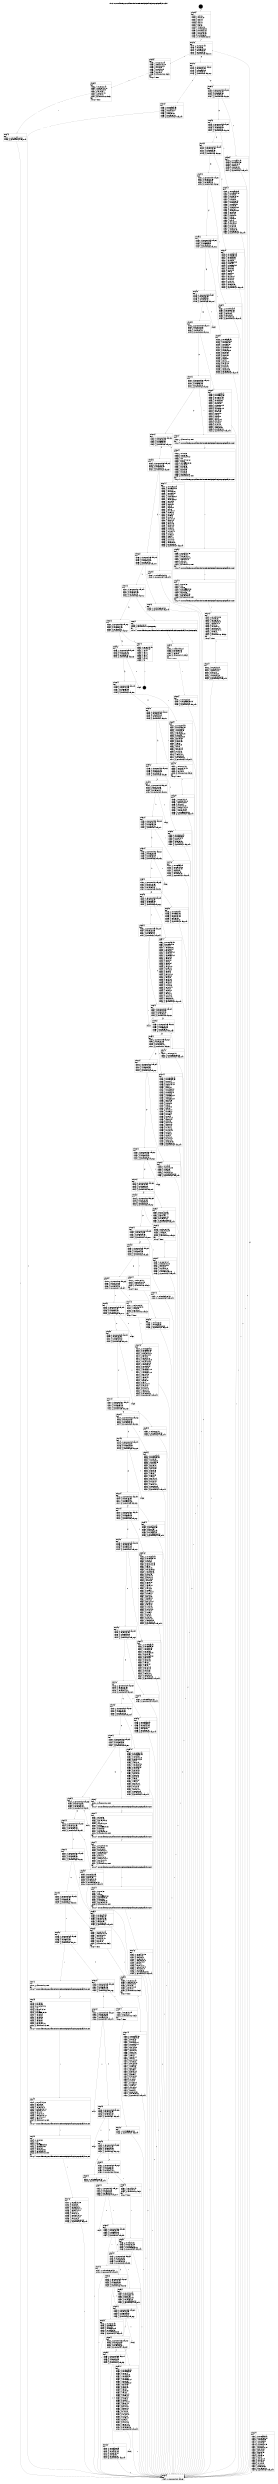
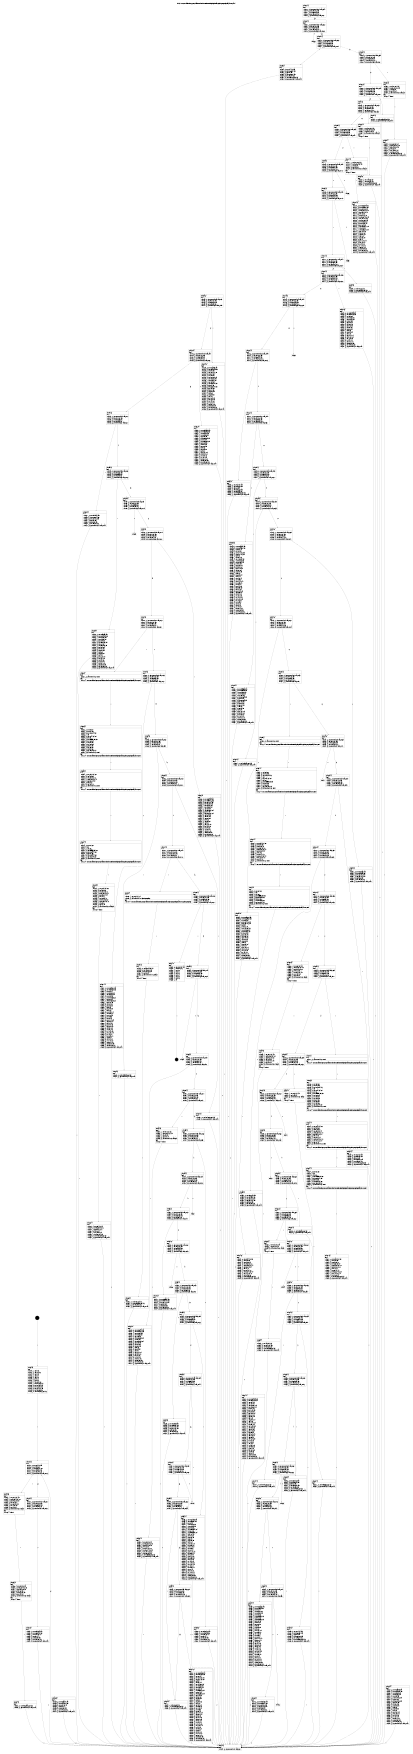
(218, 92) -> none
(153, 1053) -> (178, 1649)
(168, 1169) -> none
